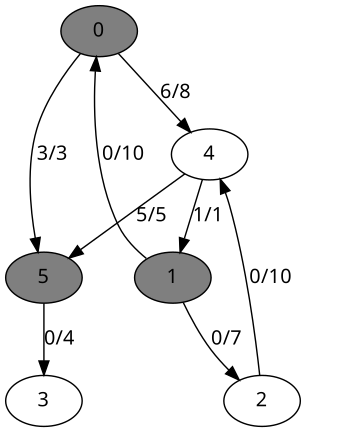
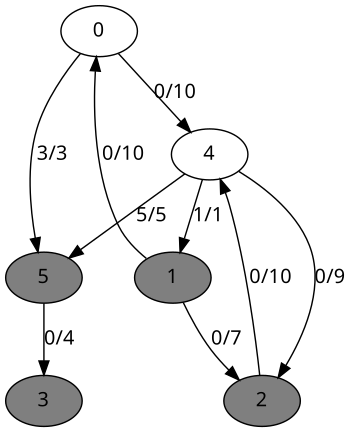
(99, 31) -> (99, 31)
(176, 93) -> (176, 93)
none -> (312, 256)
(44, 401) -> (44, 401)
(262, 401) -> (262, 401)
